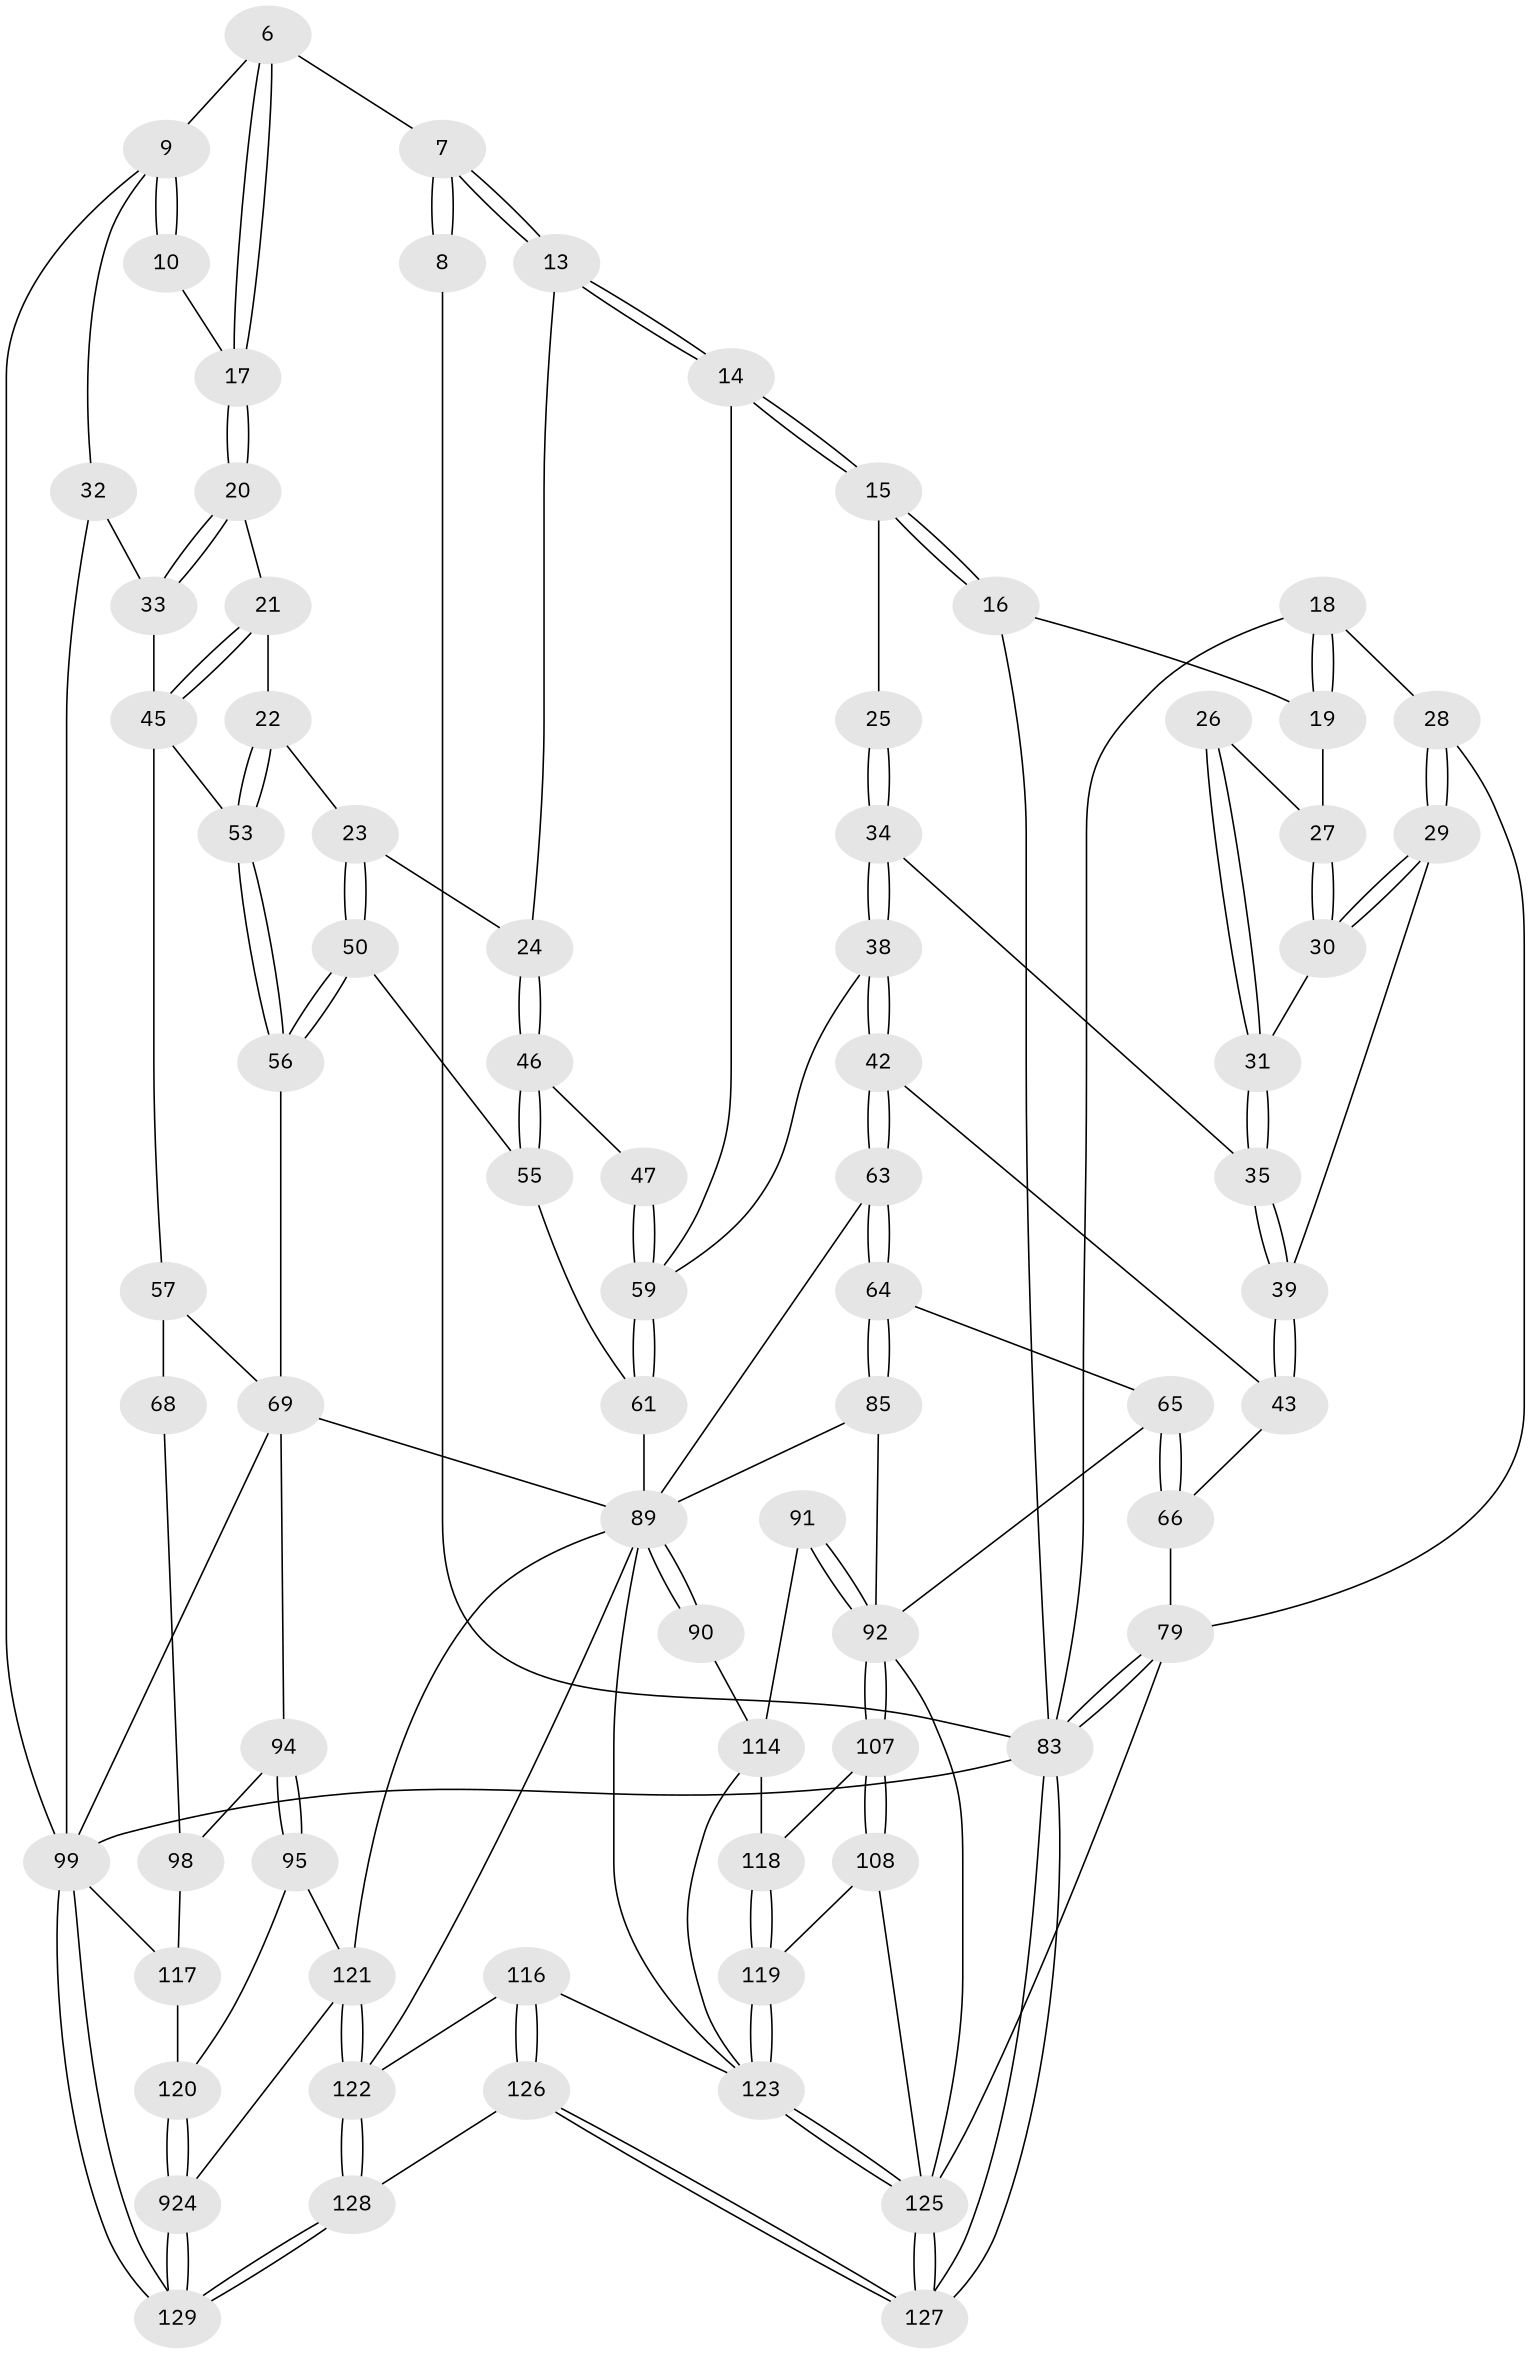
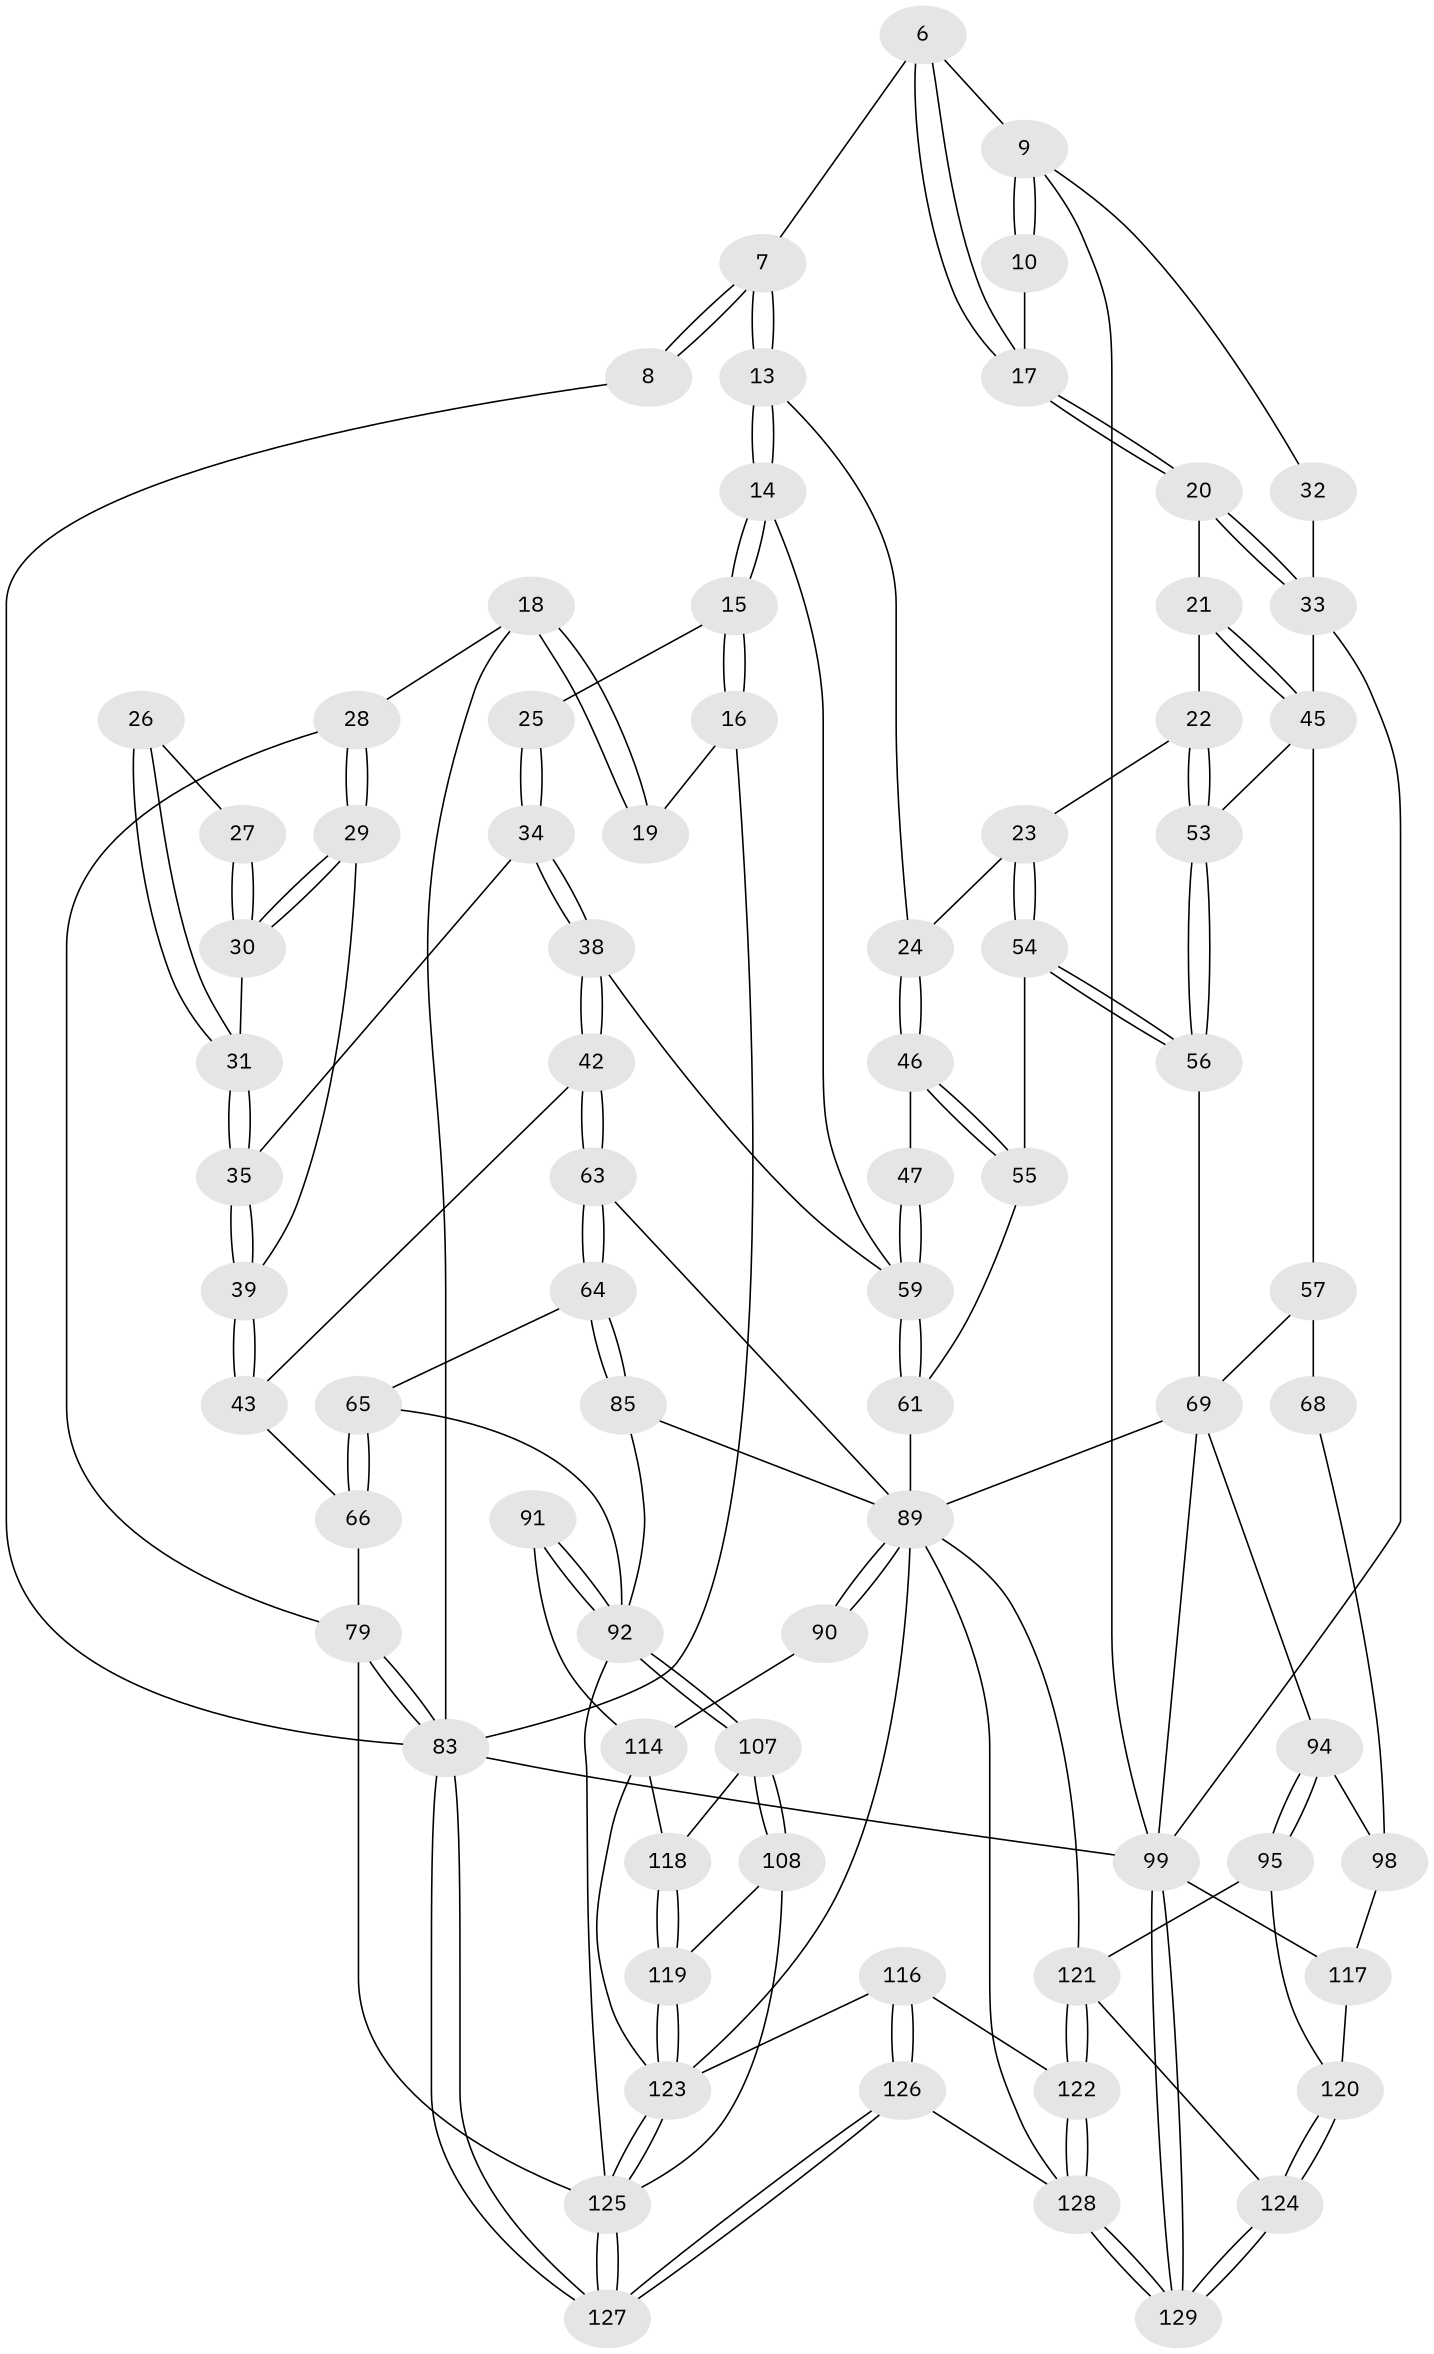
(1323, 777) -> none
(355, 948) -> (1025, 948)
(67, 1176) -> (1401, 1263)
(512, 1811) -> (990, 1864)
(178, 2205) -> (1280, 2205)
